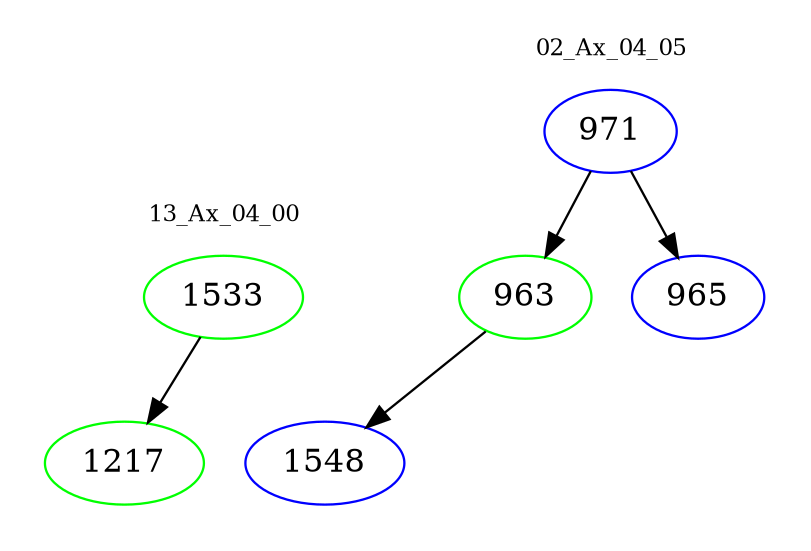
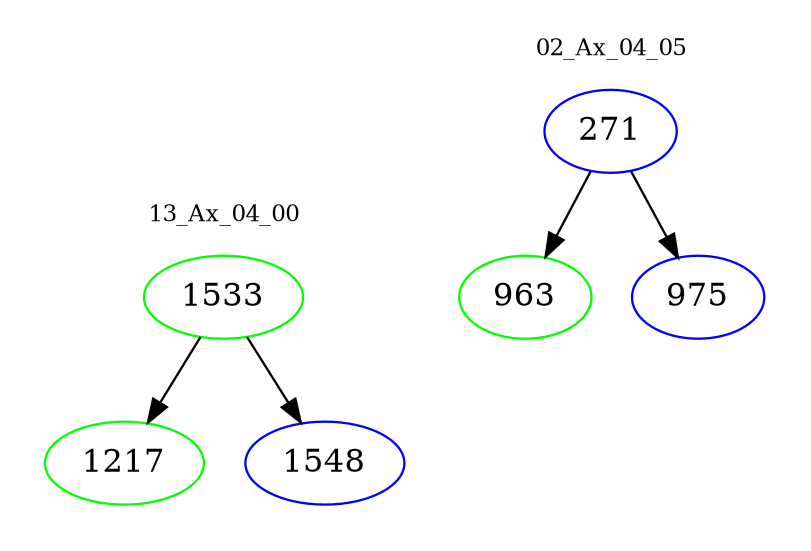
(611, 131) -> (611, 131)
(698, 297) -> (698, 297)
(435, 372) -> (268, 370)
